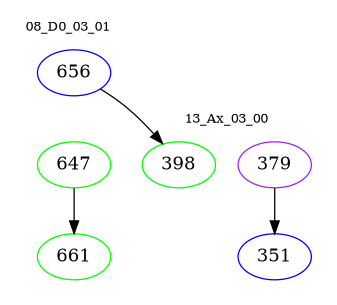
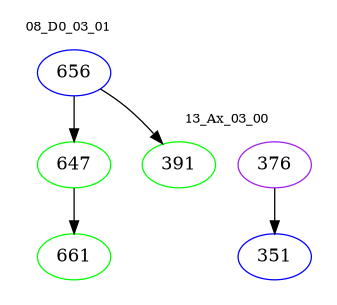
none -> (74, 113)
(179, 165) -> (179, 165)
(275, 165) -> (275, 165)
